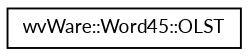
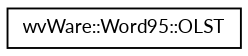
(124, 28) -> (124, 28)
